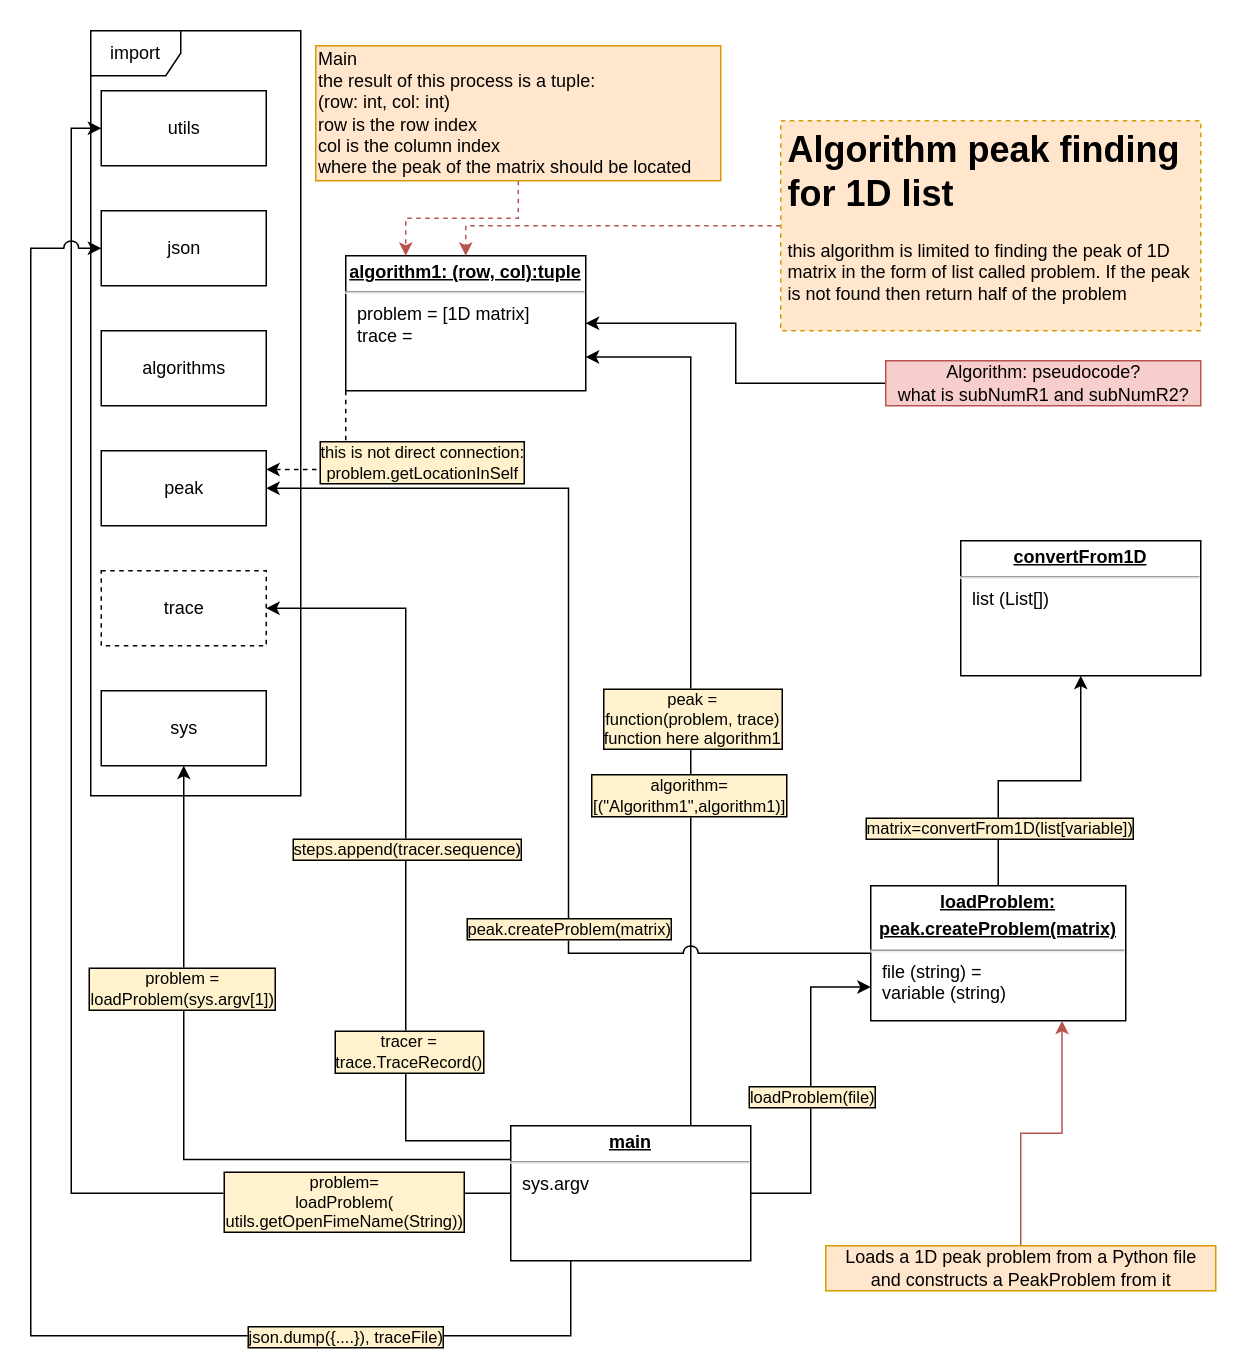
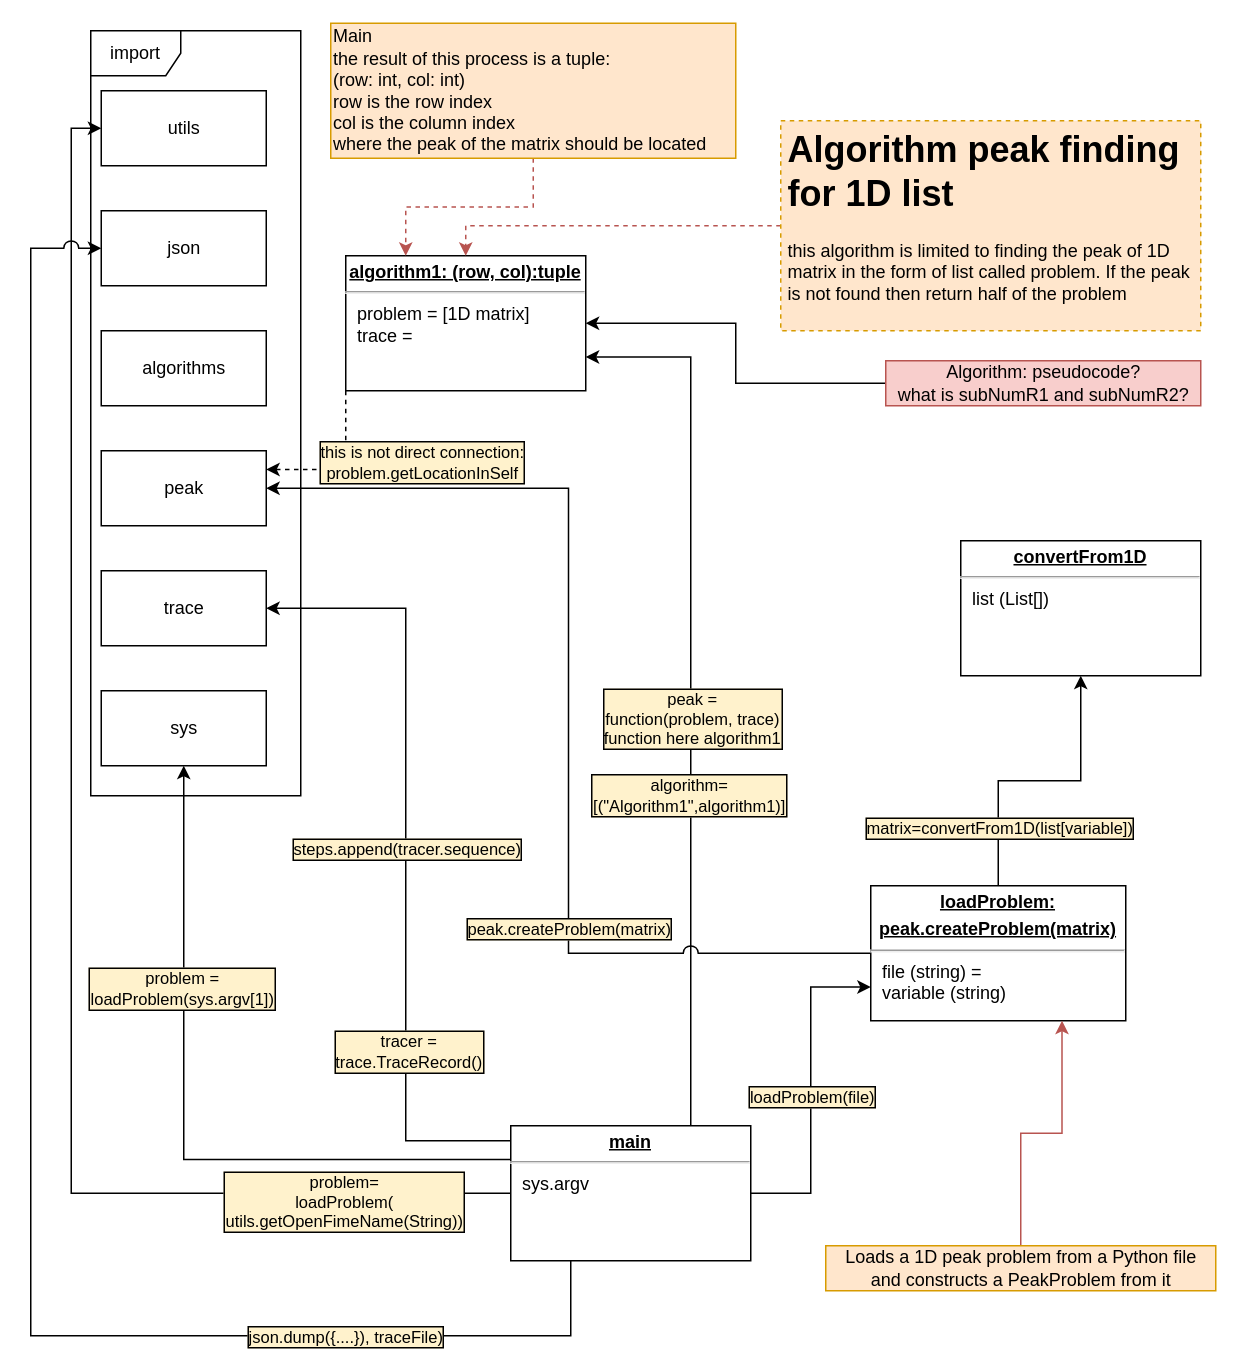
(518, 113) -> (533, 91)
(184, 608) -> (184, 608)
